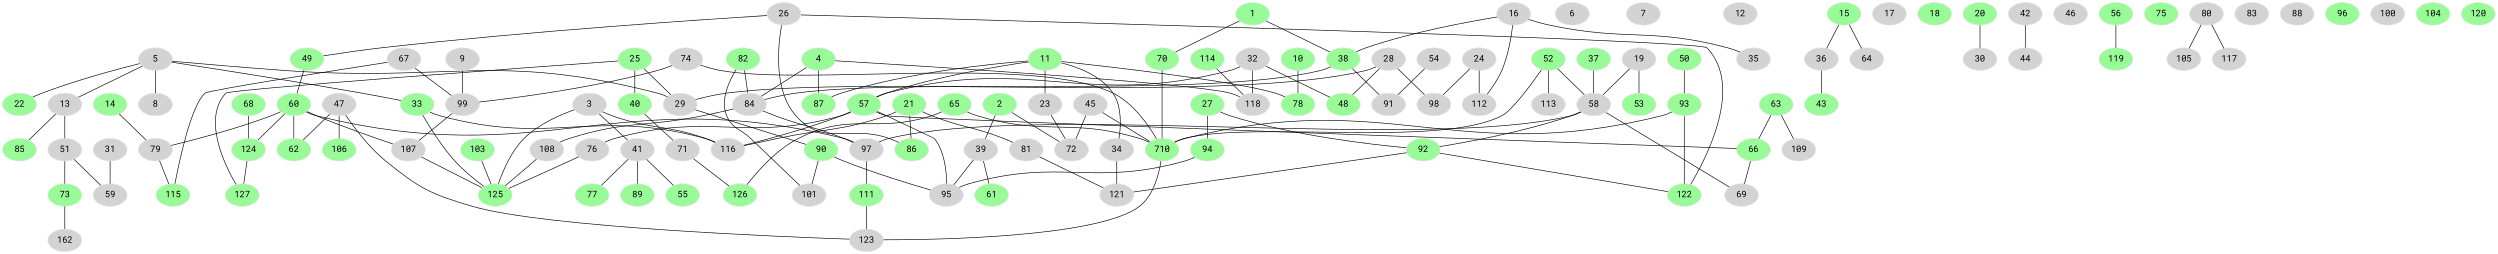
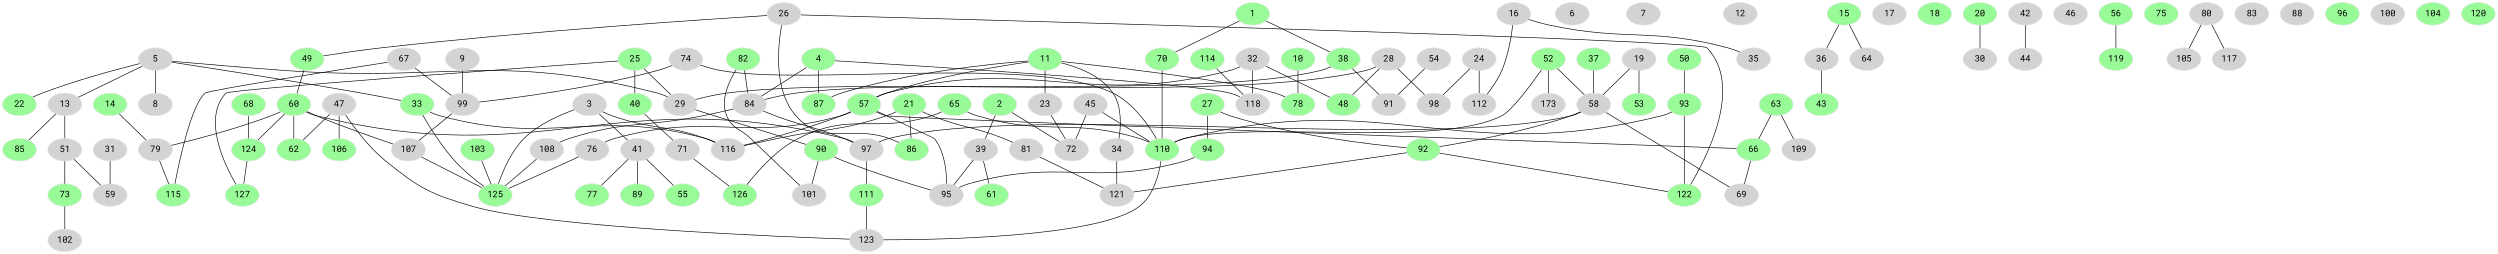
(1433, 29) -> none
(1548, 104) -> (1548, 104)
(1162, 150) -> (1162, 150)
(65, 240) -> (65, 240)
